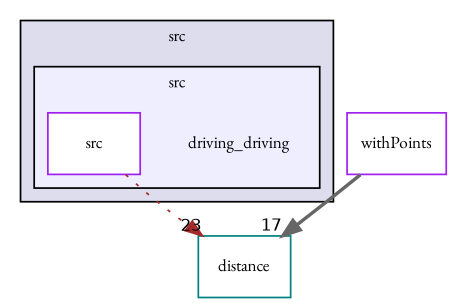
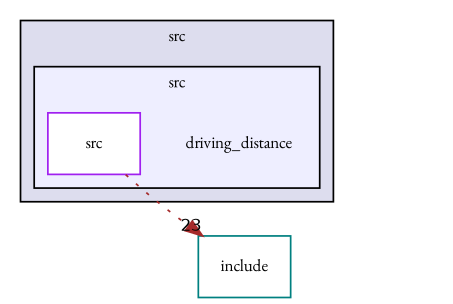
(239, 144) -> (239, 144)
(397, 144) -> none
(244, 267) -> (244, 267)
